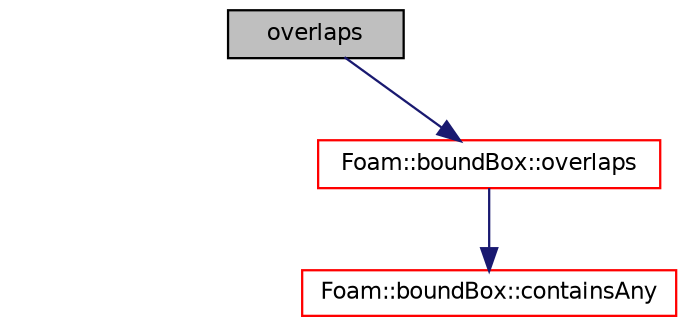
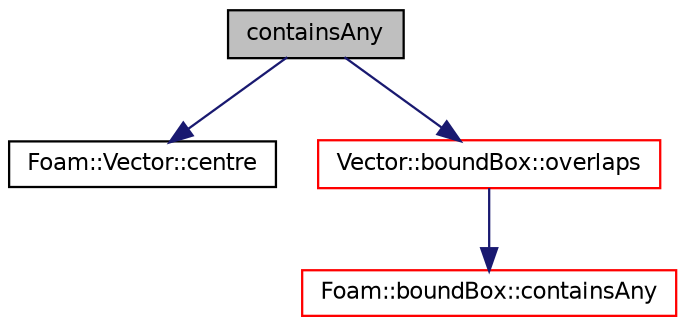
(316, 34) -> (316, 34)
none -> (143, 164)
(489, 164) -> (489, 164)
